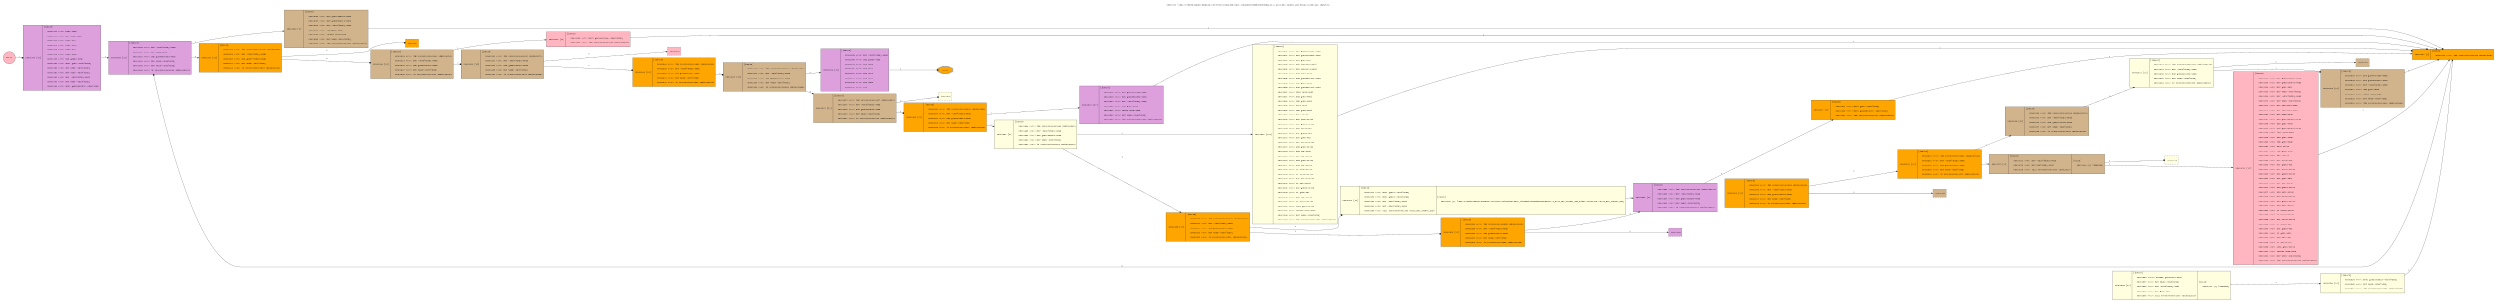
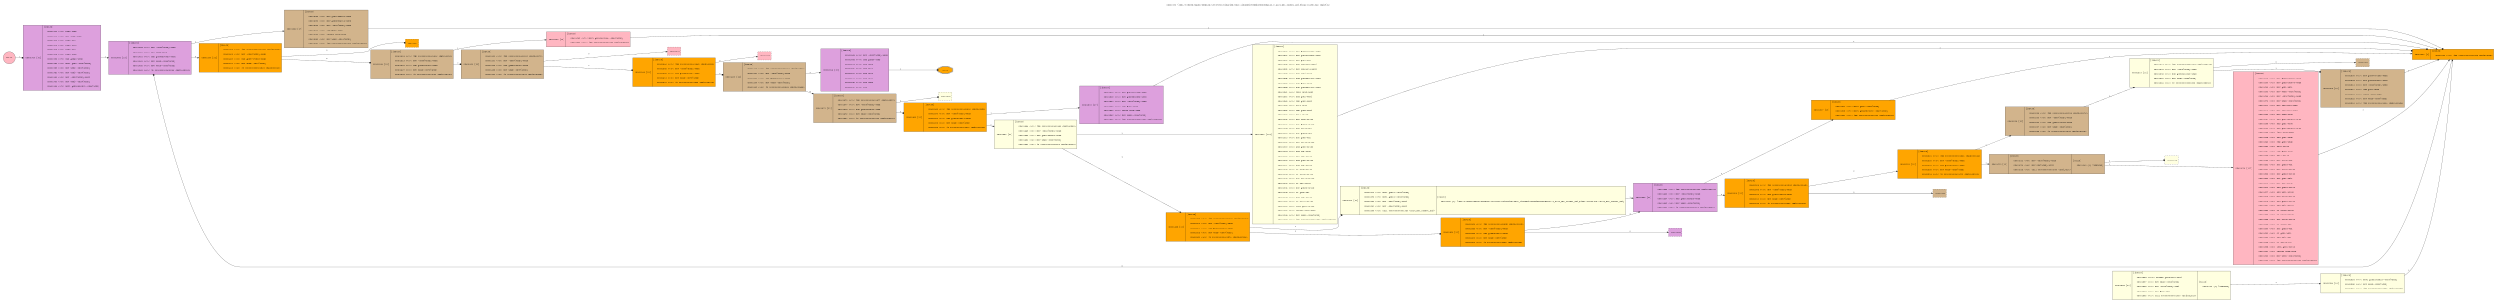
none -> (764, 56)
none -> (1720, 195)
